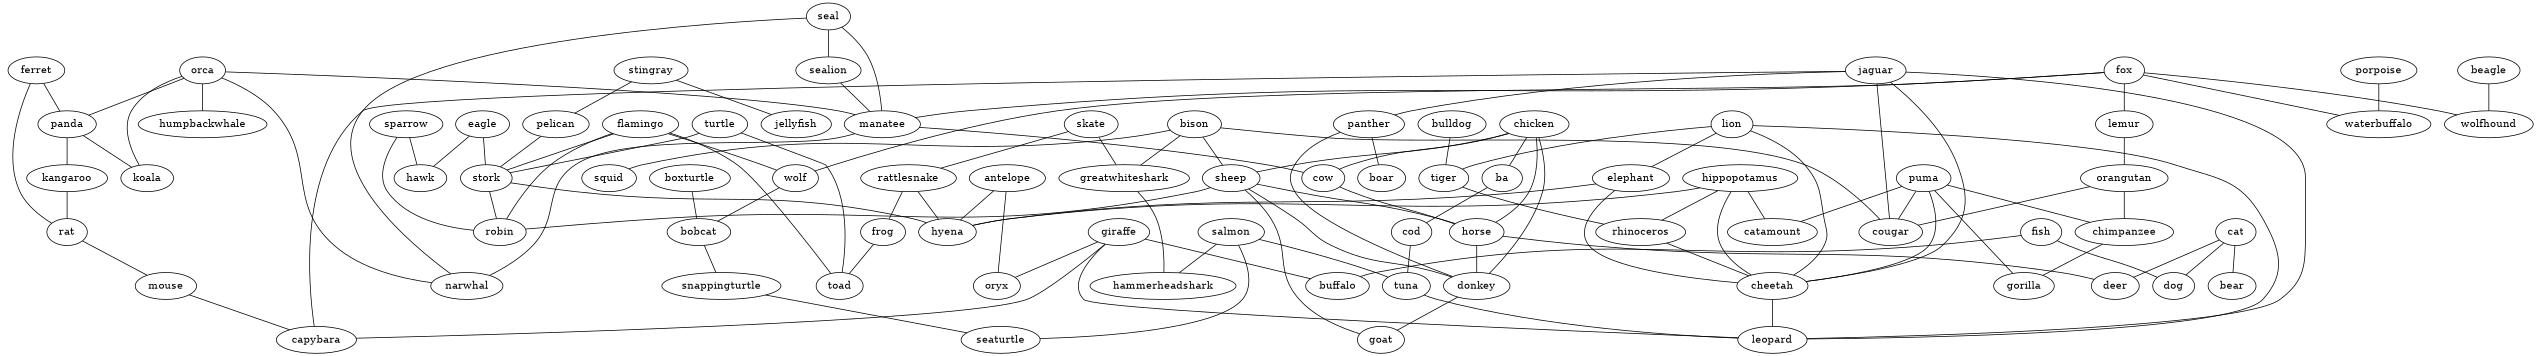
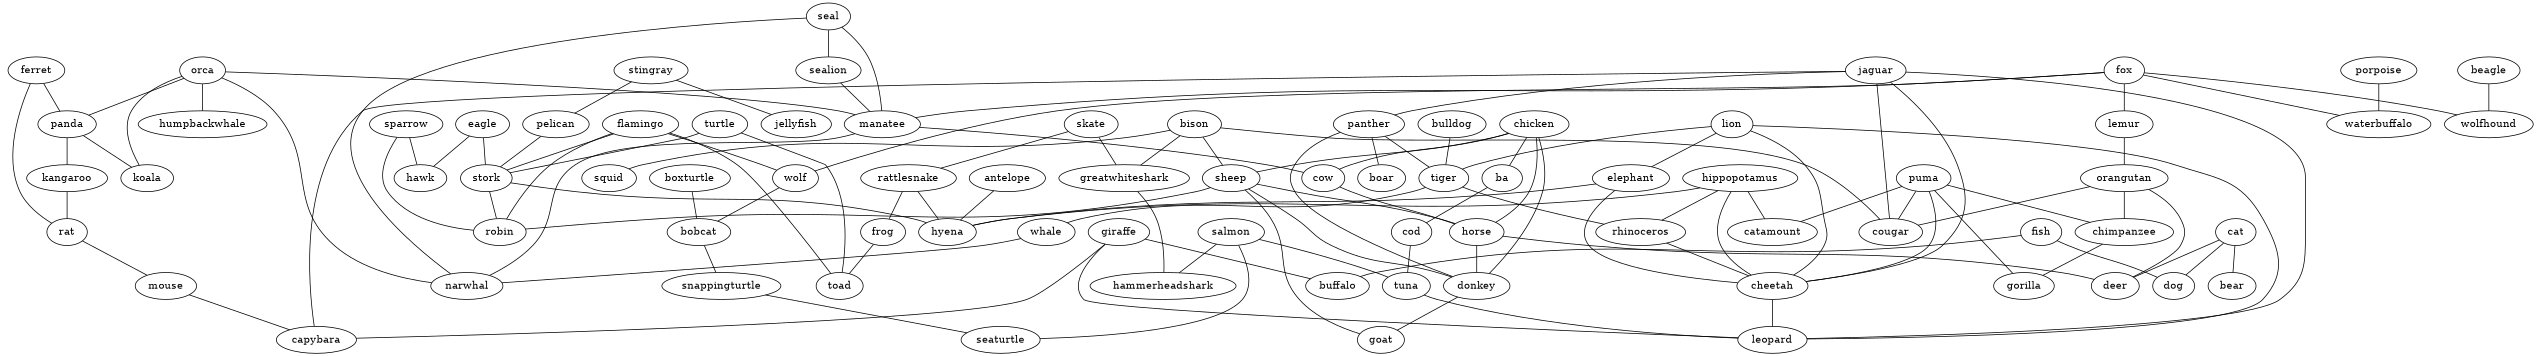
none -> (1413, 156)
none -> (1046, 232)
none -> (2183, 239)
(997, 286) -> none
